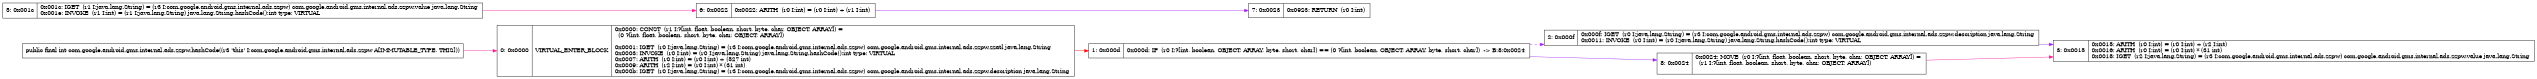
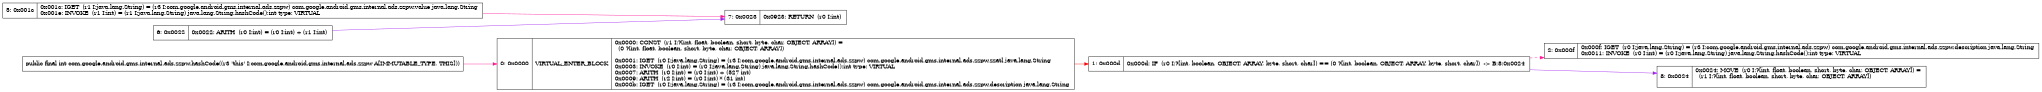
(587, 11) -> (602, 15)
(1535, 45) -> (1535, 58)
(2294, 51) -> none
